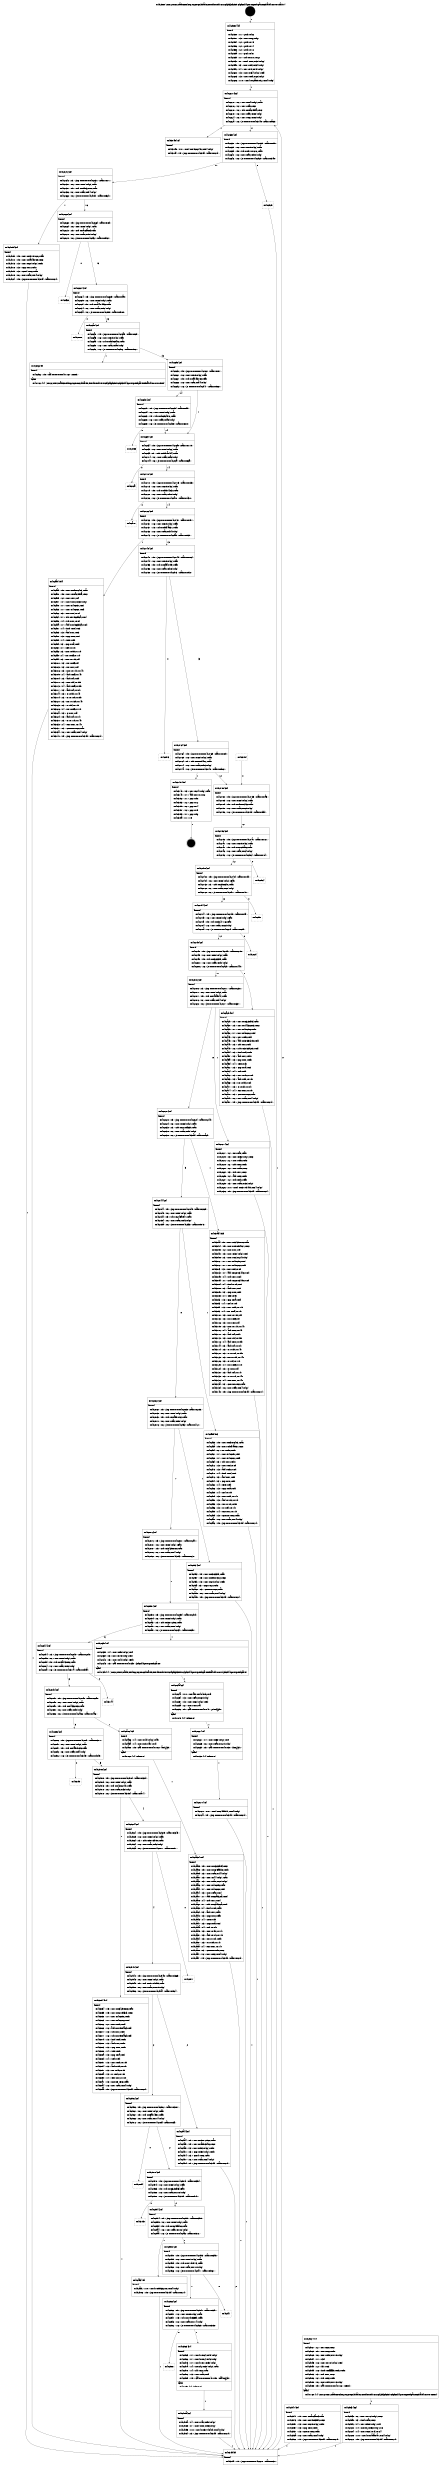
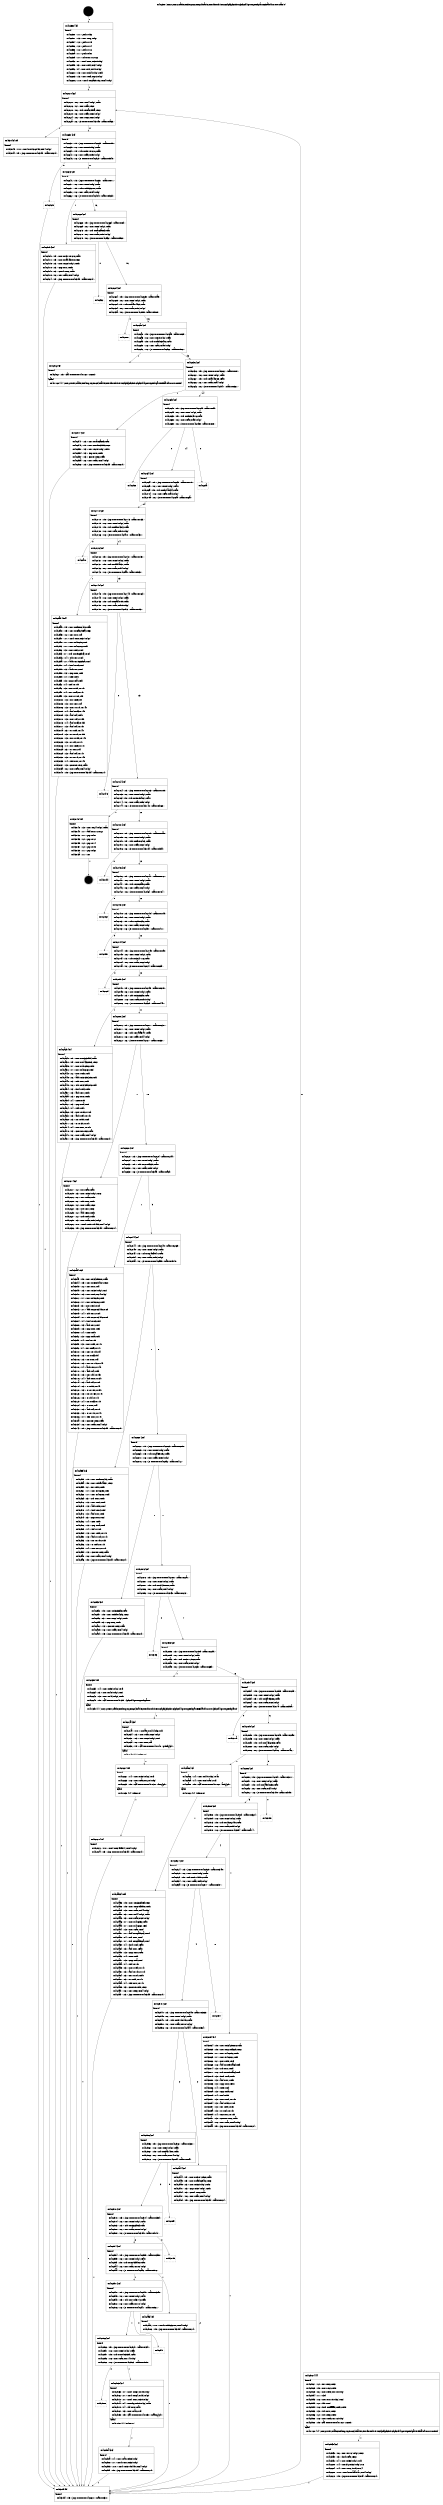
(196, 412) -> (149, 404)
(136, 472) -> (197, 454)
(242, 772) -> (111, 863)
none -> (153, 1655)
